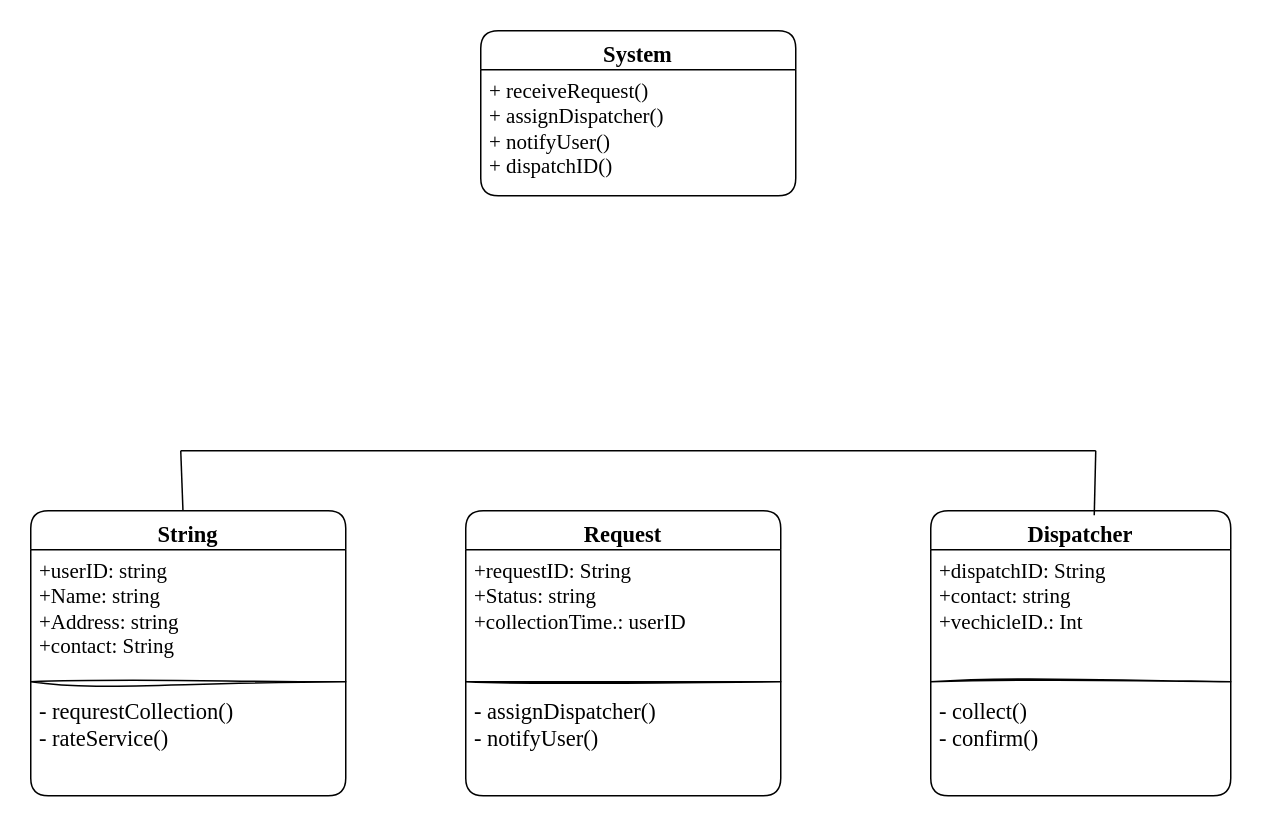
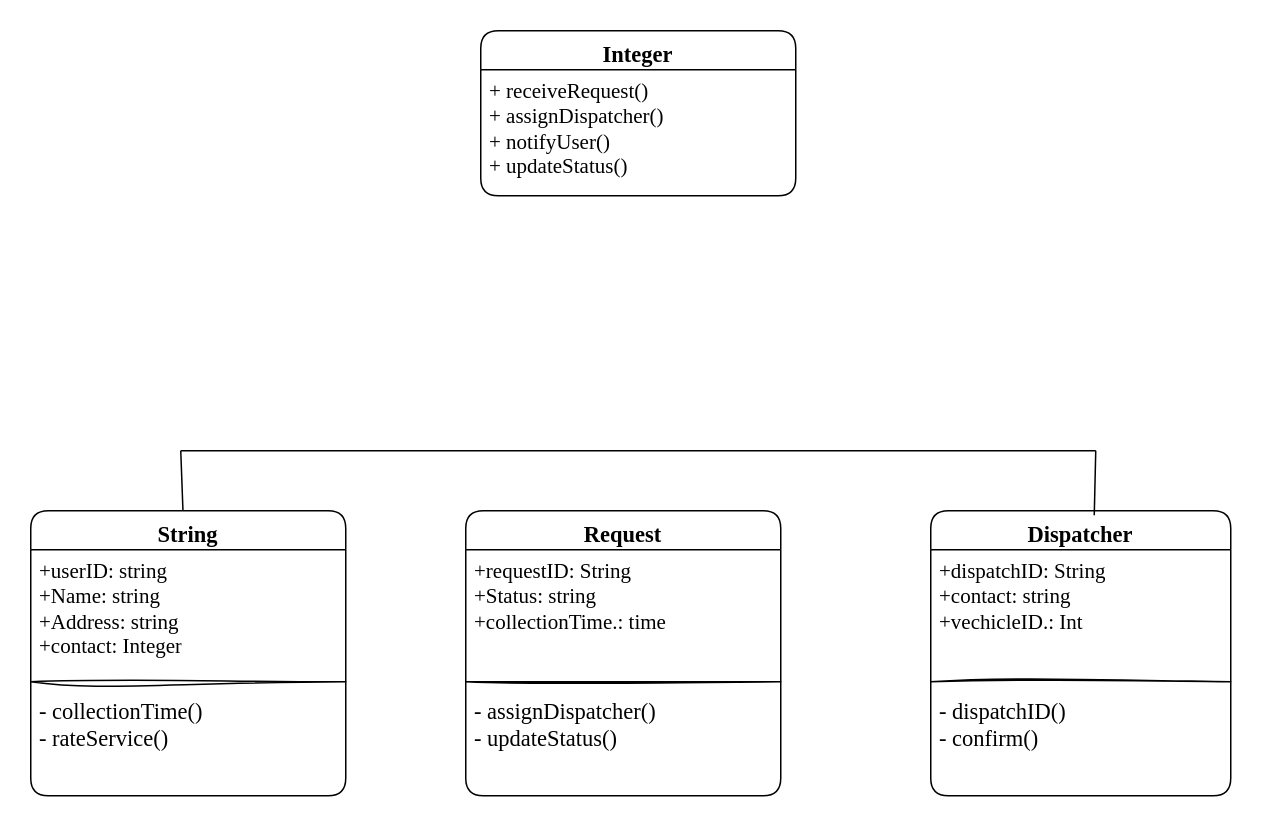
(638, 52) -> (638, 52)
(584, 123) -> (584, 123)
(579, 593) -> (567, 593)
(113, 603) -> (121, 603)
(141, 720) -> (119, 720)
(569, 720) -> (569, 720)
(991, 720) -> (1006, 720)
